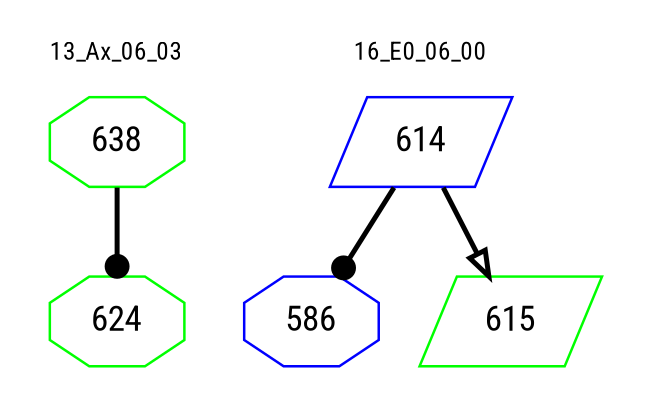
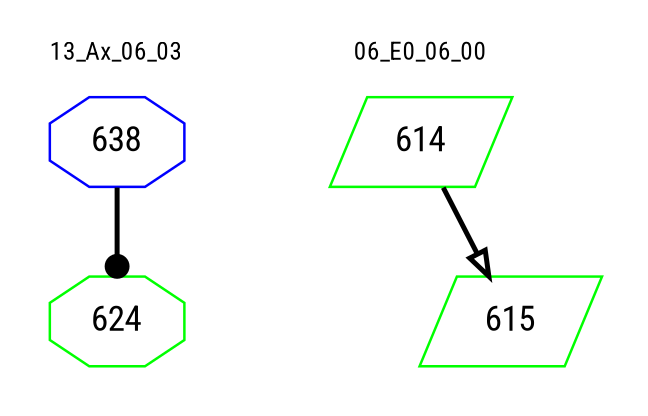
(421, 54) -> (421, 54)
(117, 142) -> (117, 142)
(421, 142) -> (421, 142)
(311, 321) -> none
